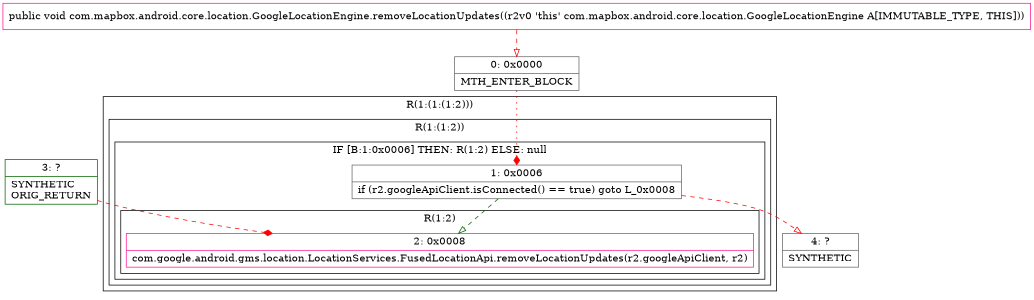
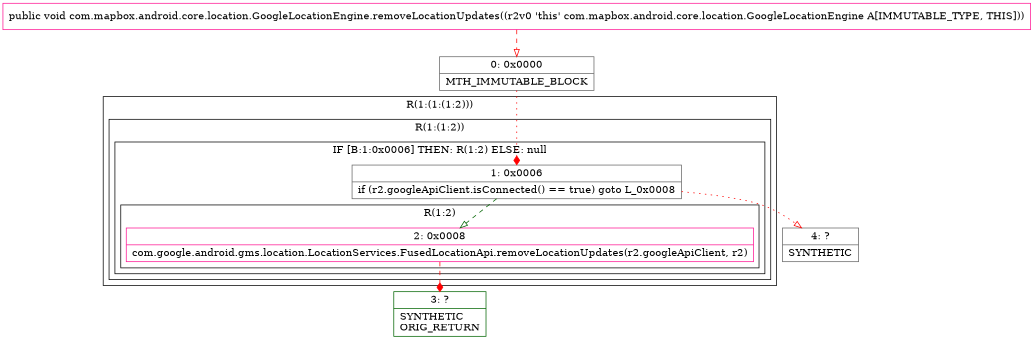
(517, 82) -> (517, 82)
(741, 205) -> (741, 200)
(180, 219) -> (440, 272)
